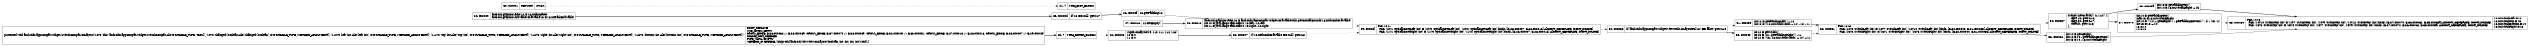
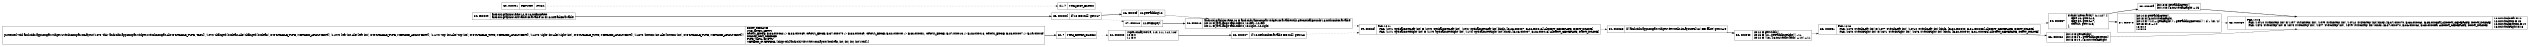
(2155, 19) -> (2154, 19)
none -> (1112, 20)
(1773, 23) -> none
